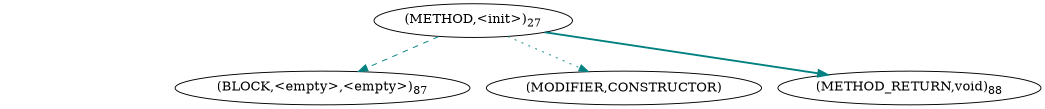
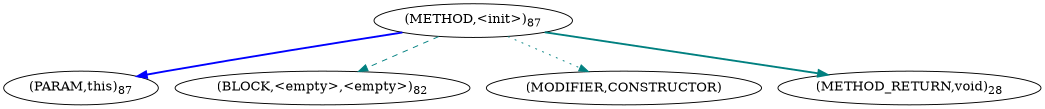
(535, 19) -> (535, 19)
(421, 87) -> (421, 87)
(996, 87) -> (996, 87)
none -> (81, 88)
